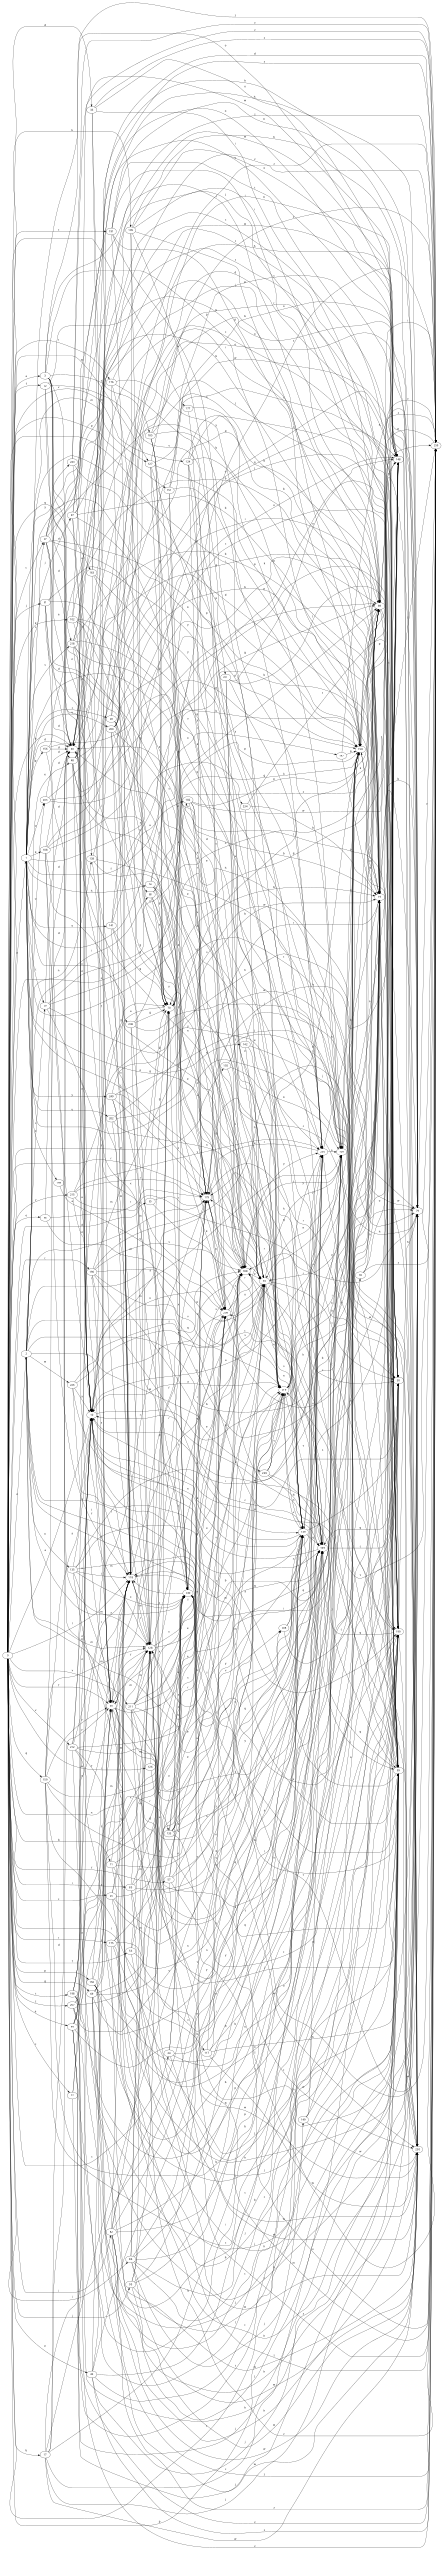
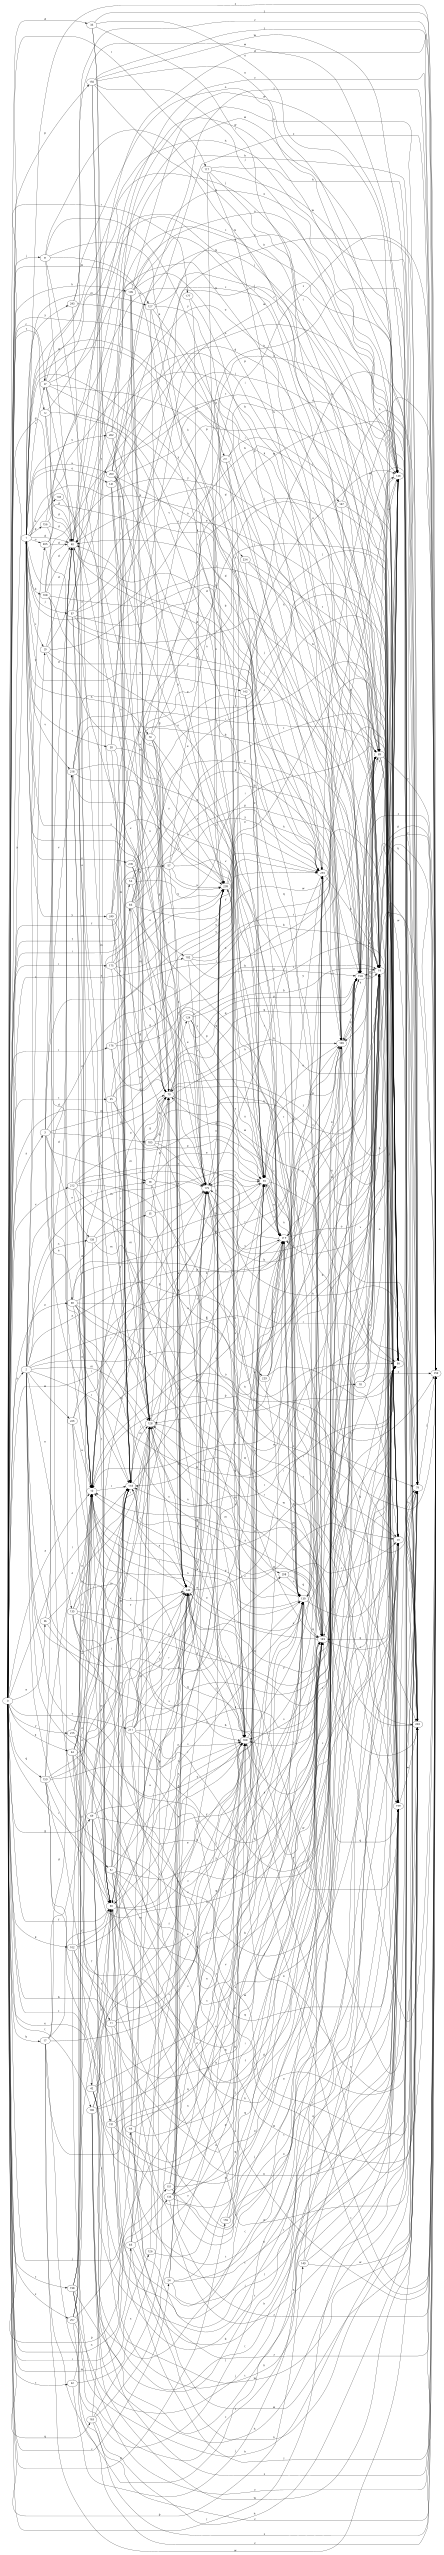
none -> (142, 608)
